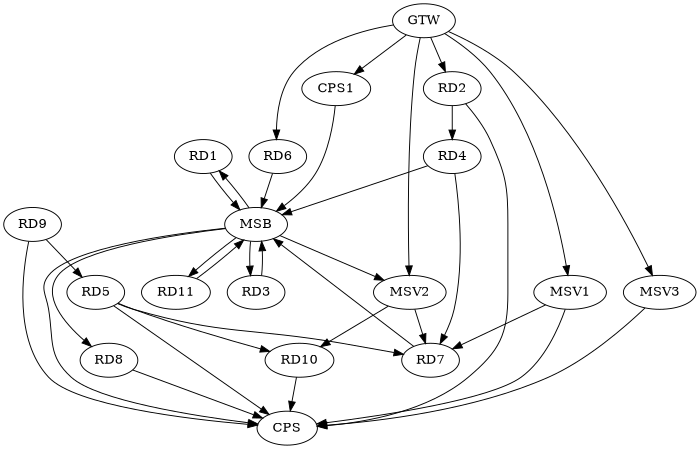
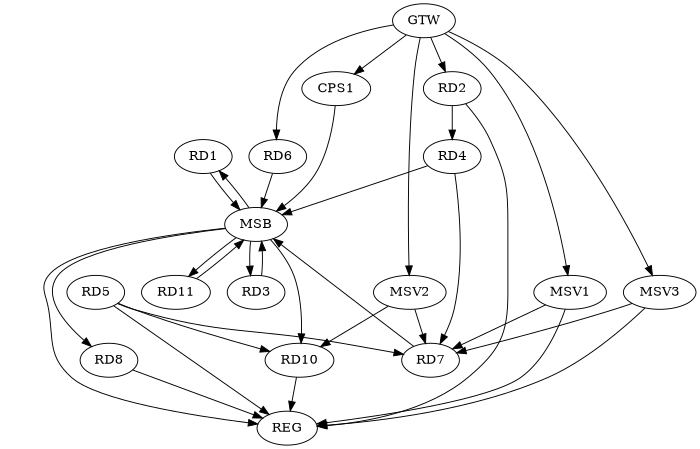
(33, 224) -> none
(327, 256) -> (296, 283)
none -> (549, 328)
(287, 428) -> (287, 428)
